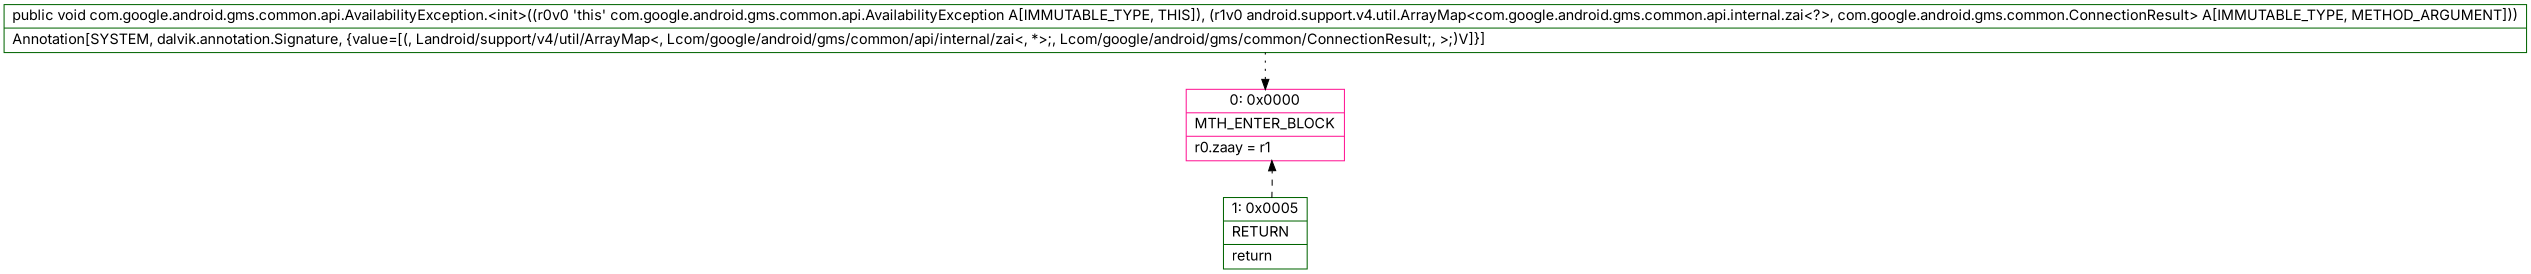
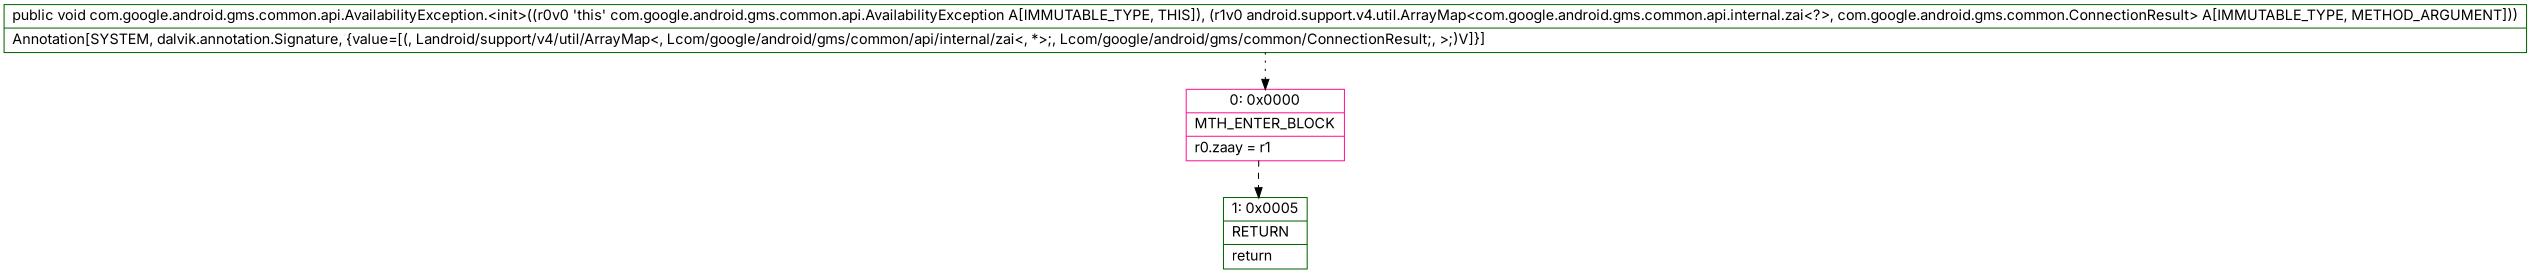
(1272, 184) -> (1258, 174)
